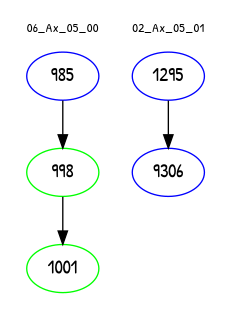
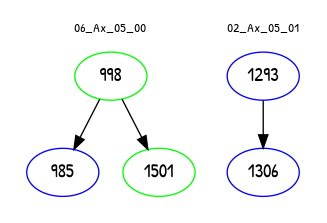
(168, 76) -> (263, 76)
(63, 118) -> (90, 118)
(168, 172) -> (263, 172)
(63, 269) -> (159, 172)
